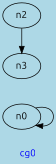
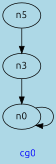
(22, 15) -> (22, 15)
none -> (22, 88)
